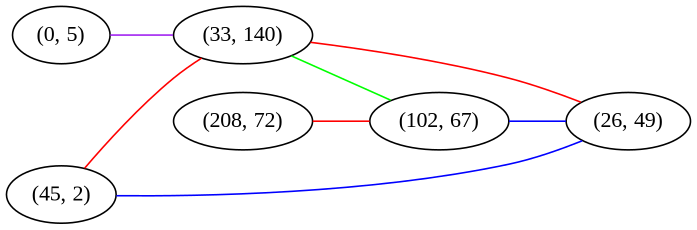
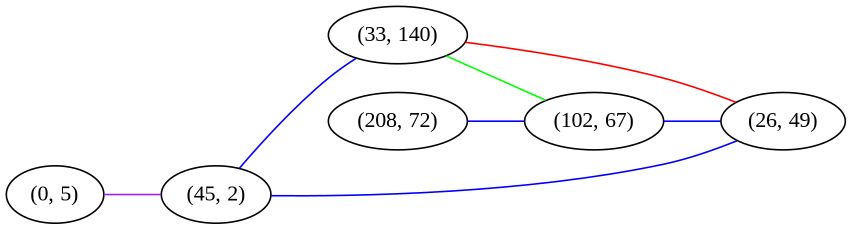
(142, 35) -> (133, 195)
(139, 109) -> (294, 109)
(341, 121) -> (496, 121)
